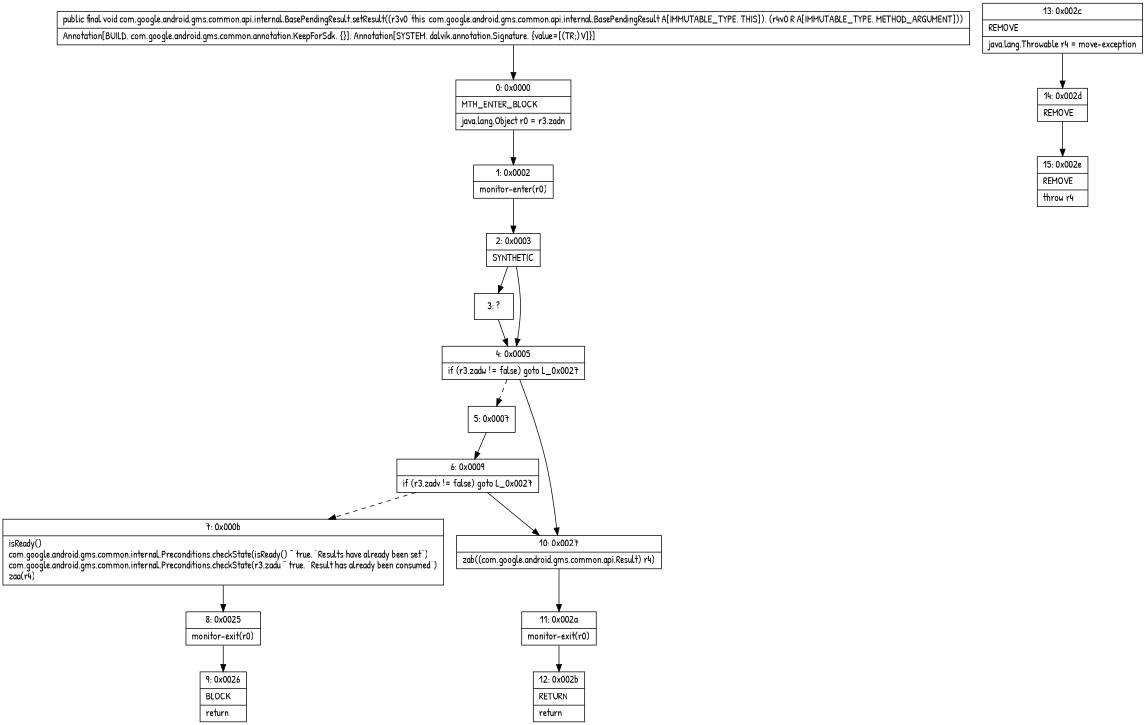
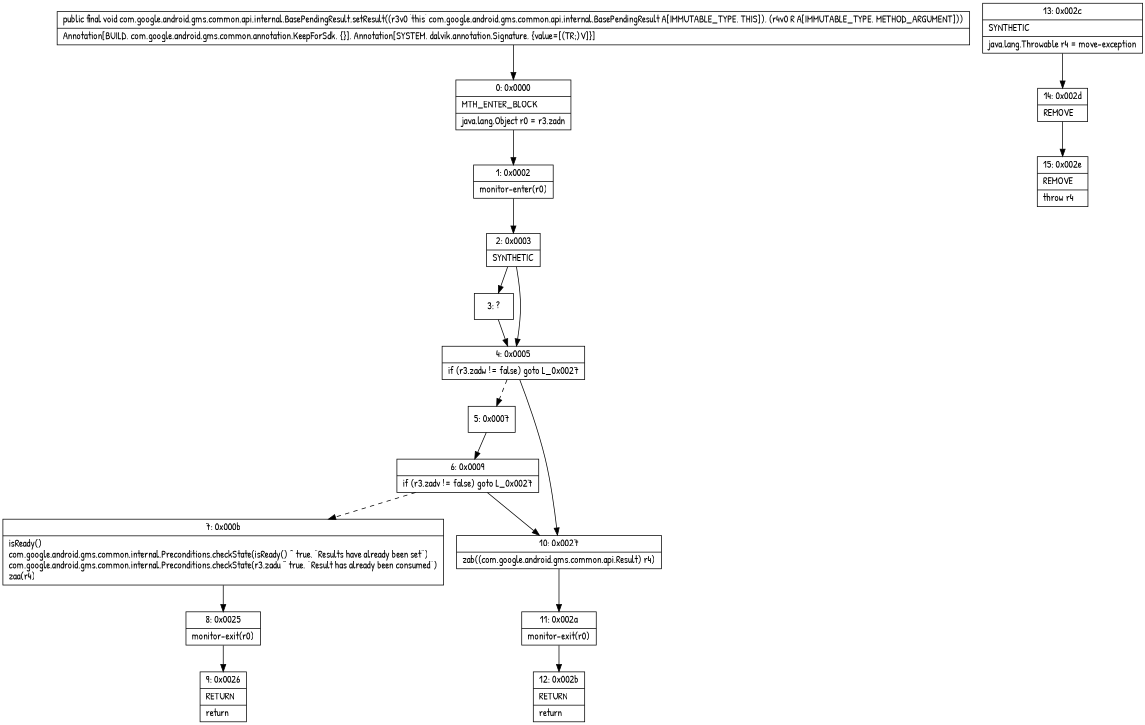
(1004, 28) -> (1009, 28)
(219, 696) -> (220, 696)
